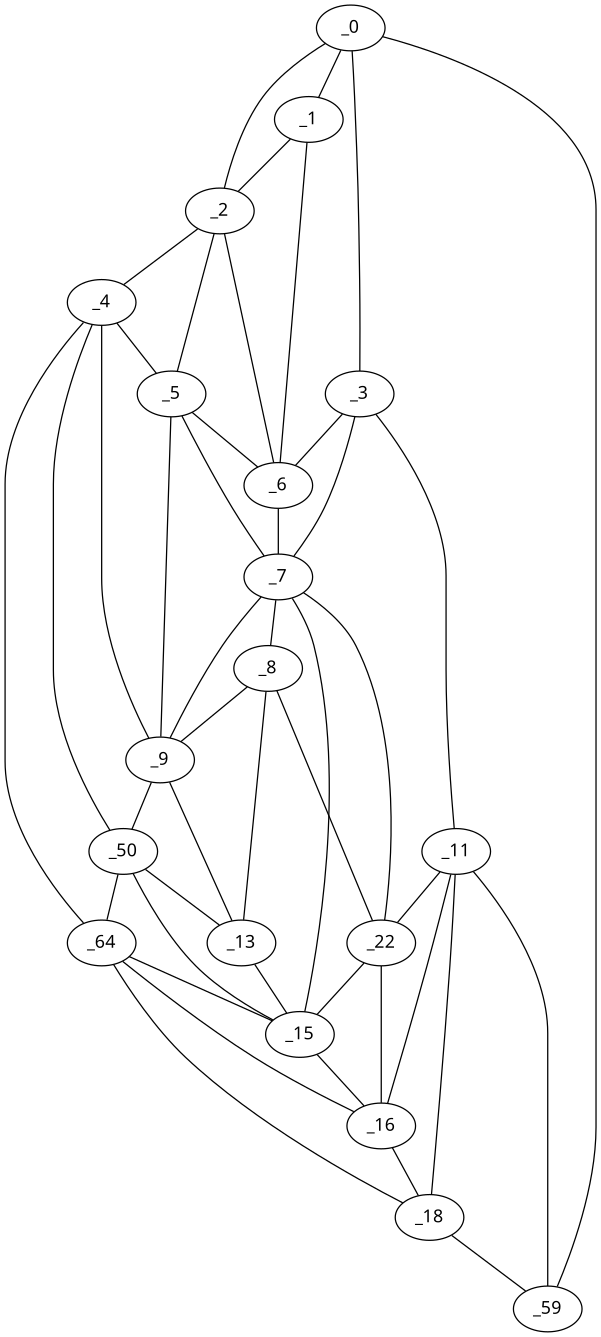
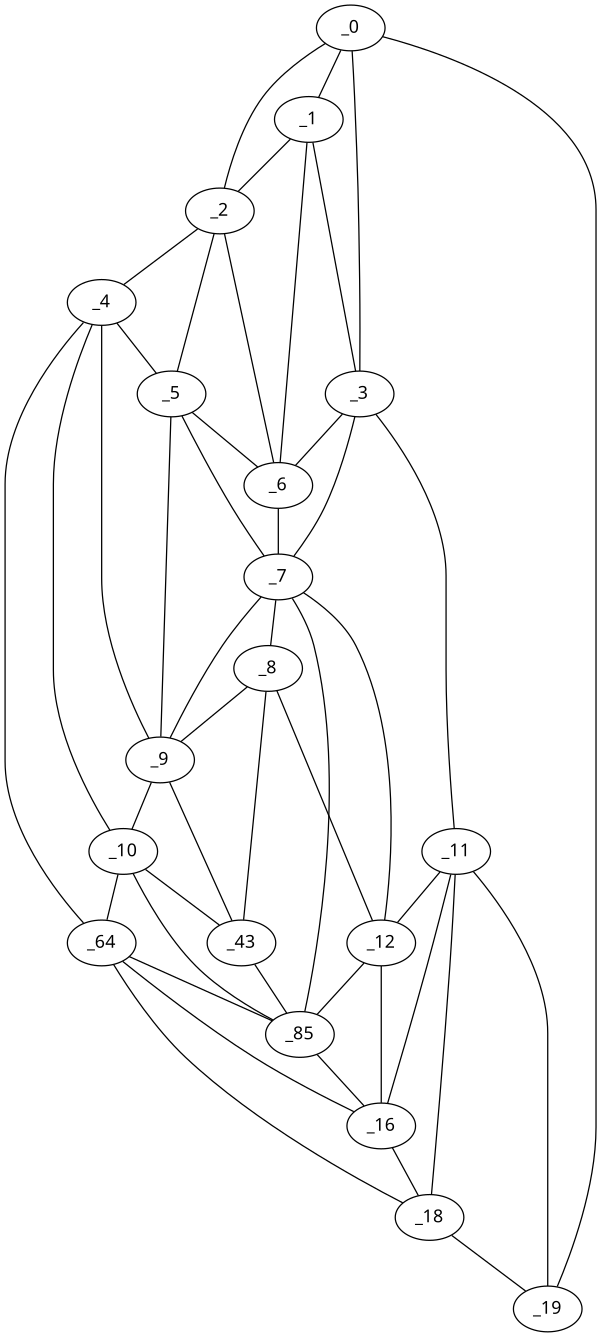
none -> (334, 257)
(123, 851) -> (123, 851)
(241, 943) -> (241, 943)
(381, 943) -> (381, 943)
(300, 1034) -> (300, 1034)
(548, 1309) -> (548, 1309)
